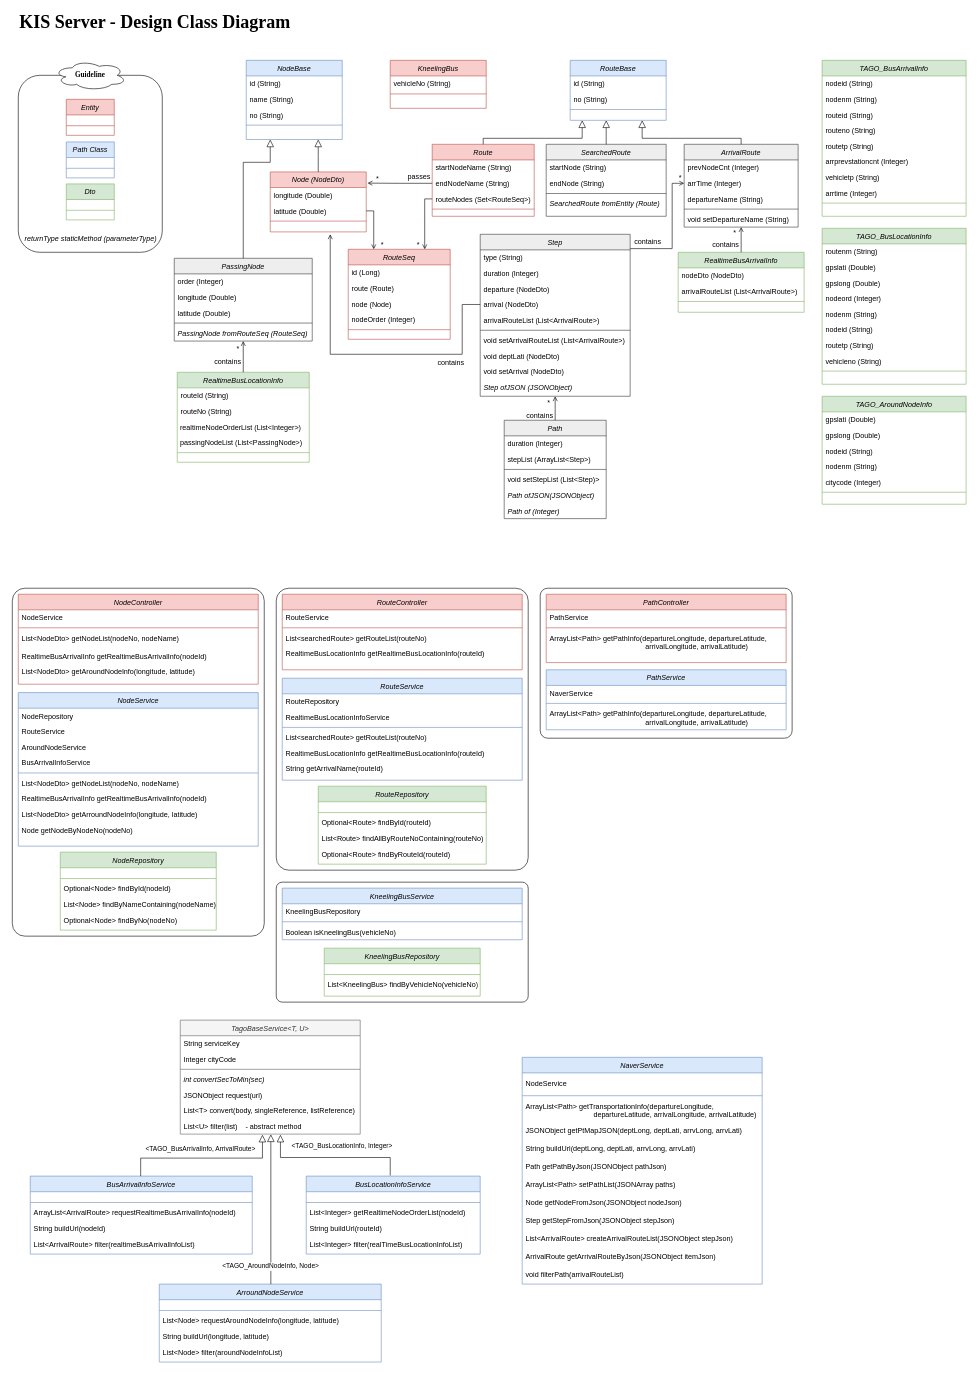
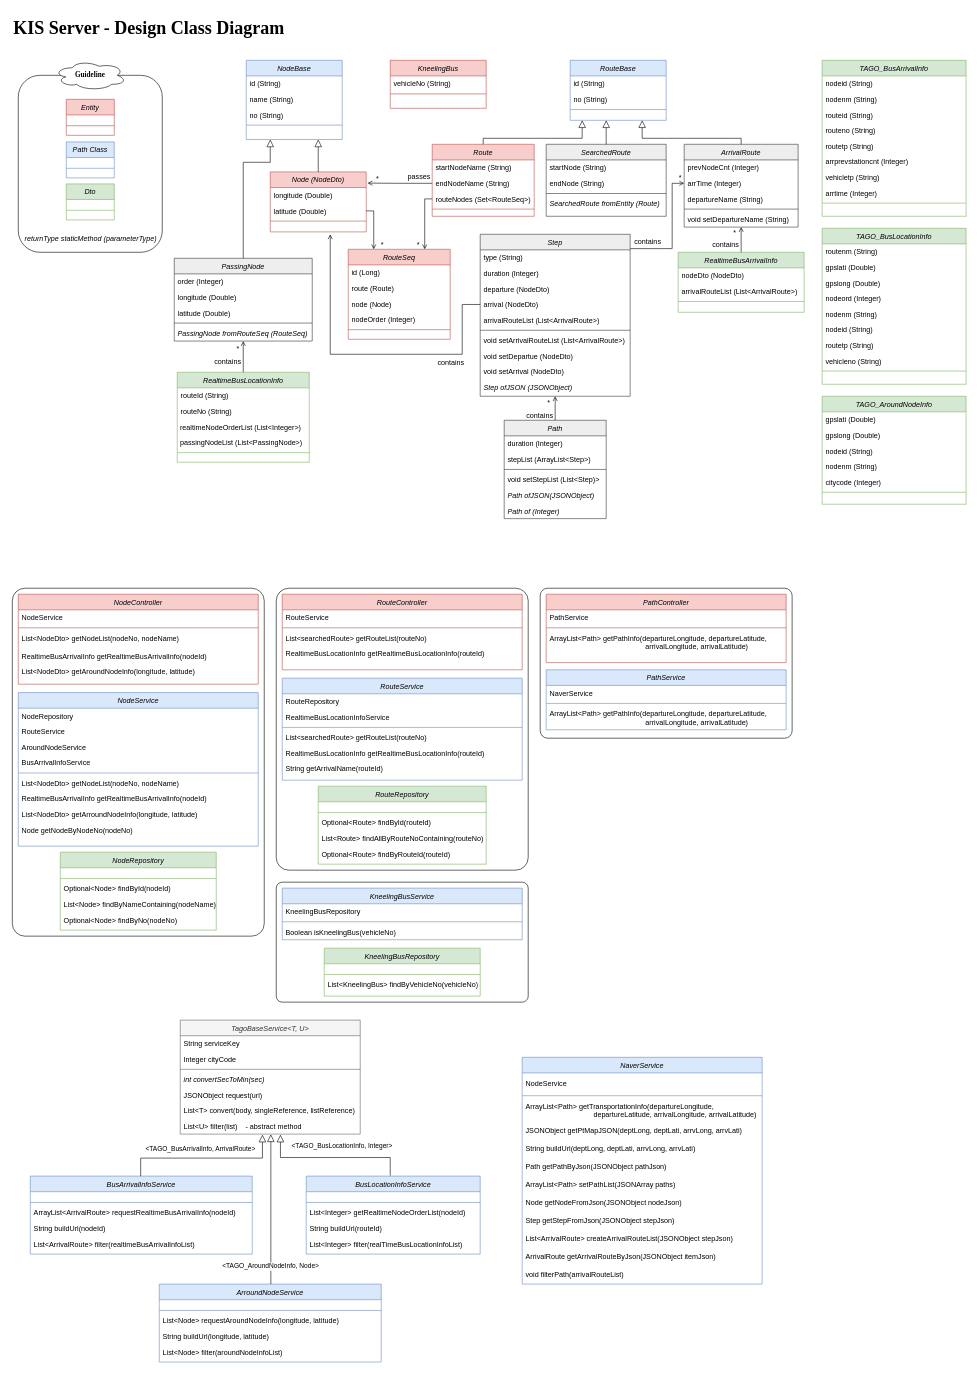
(189, 21) -> (183, 27)
(526, 356) -> (533, 356)
